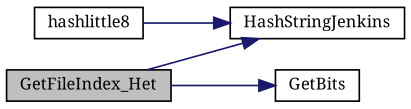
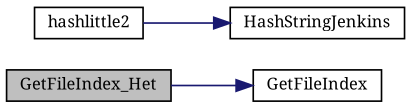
(89, 23) -> (89, 23)
(195, 57) -> none
(317, 86) -> (317, 86)
